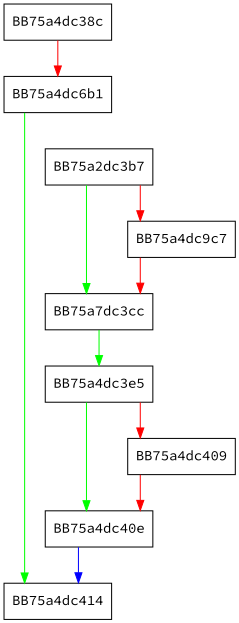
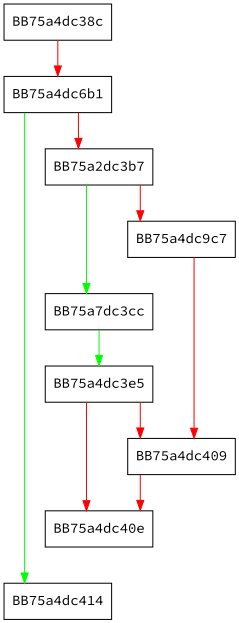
none -> (78, 126)
(140, 270) -> (194, 343)
(86, 452) -> (86, 452)
(78, 560) -> none
